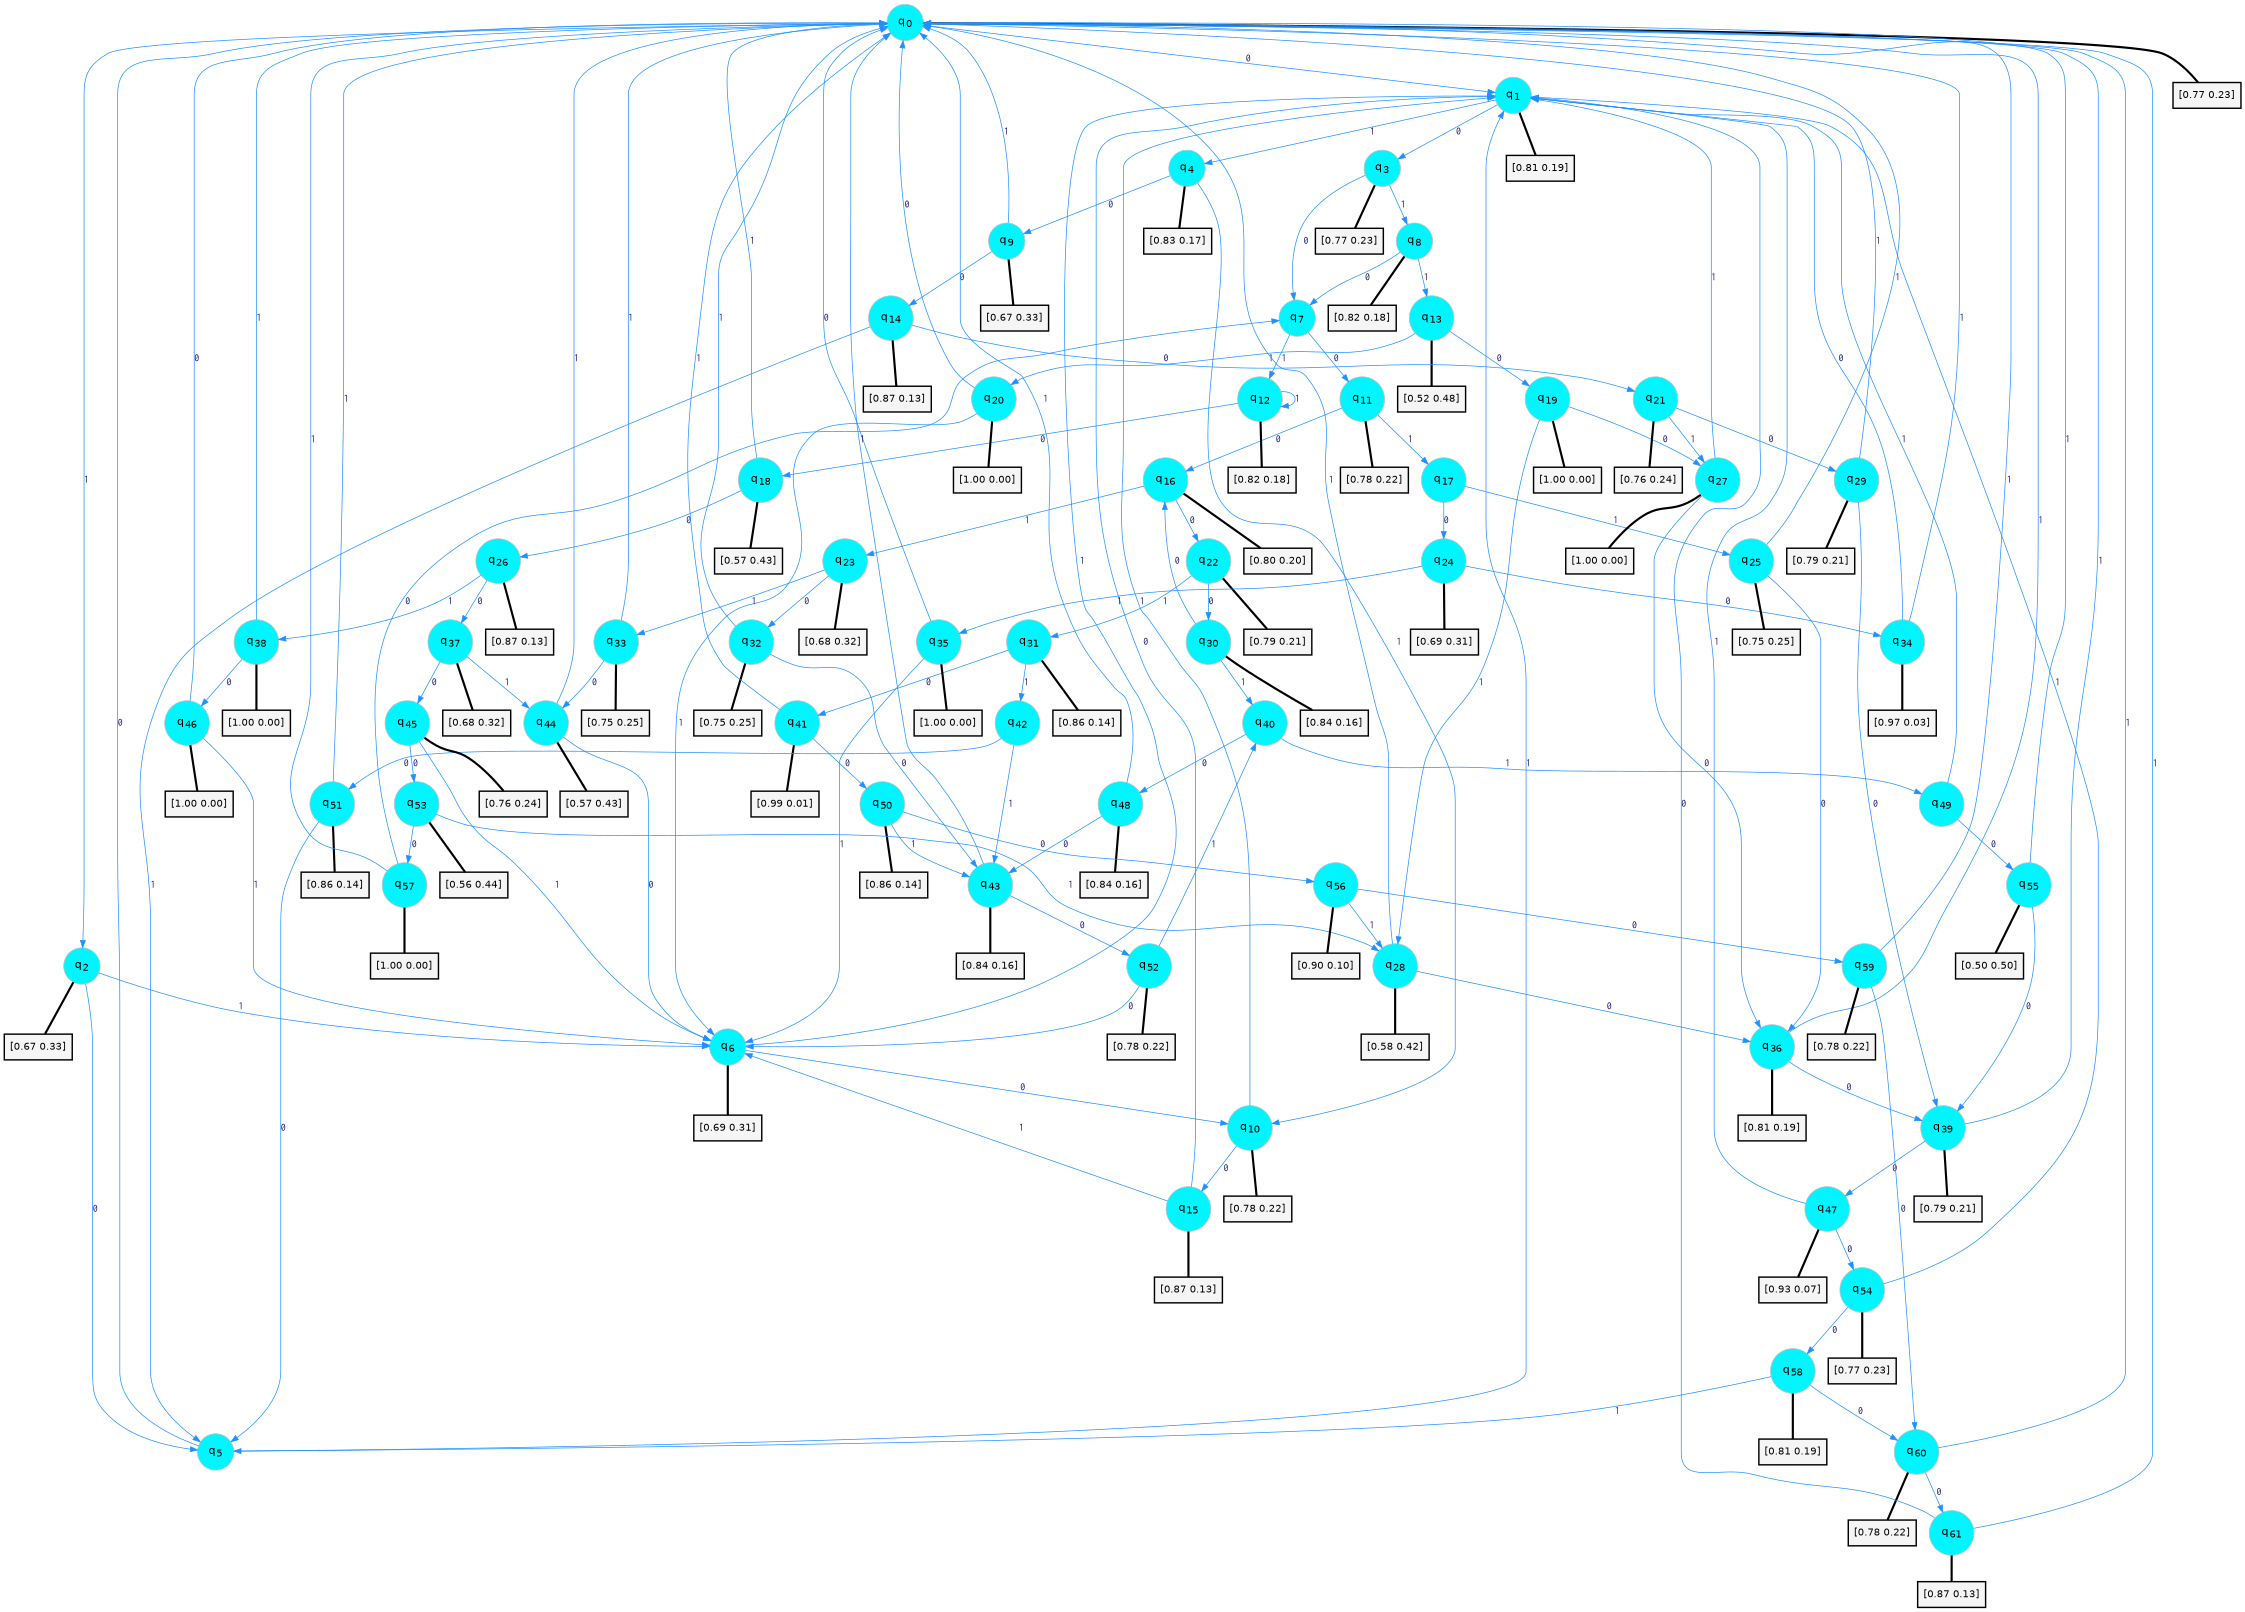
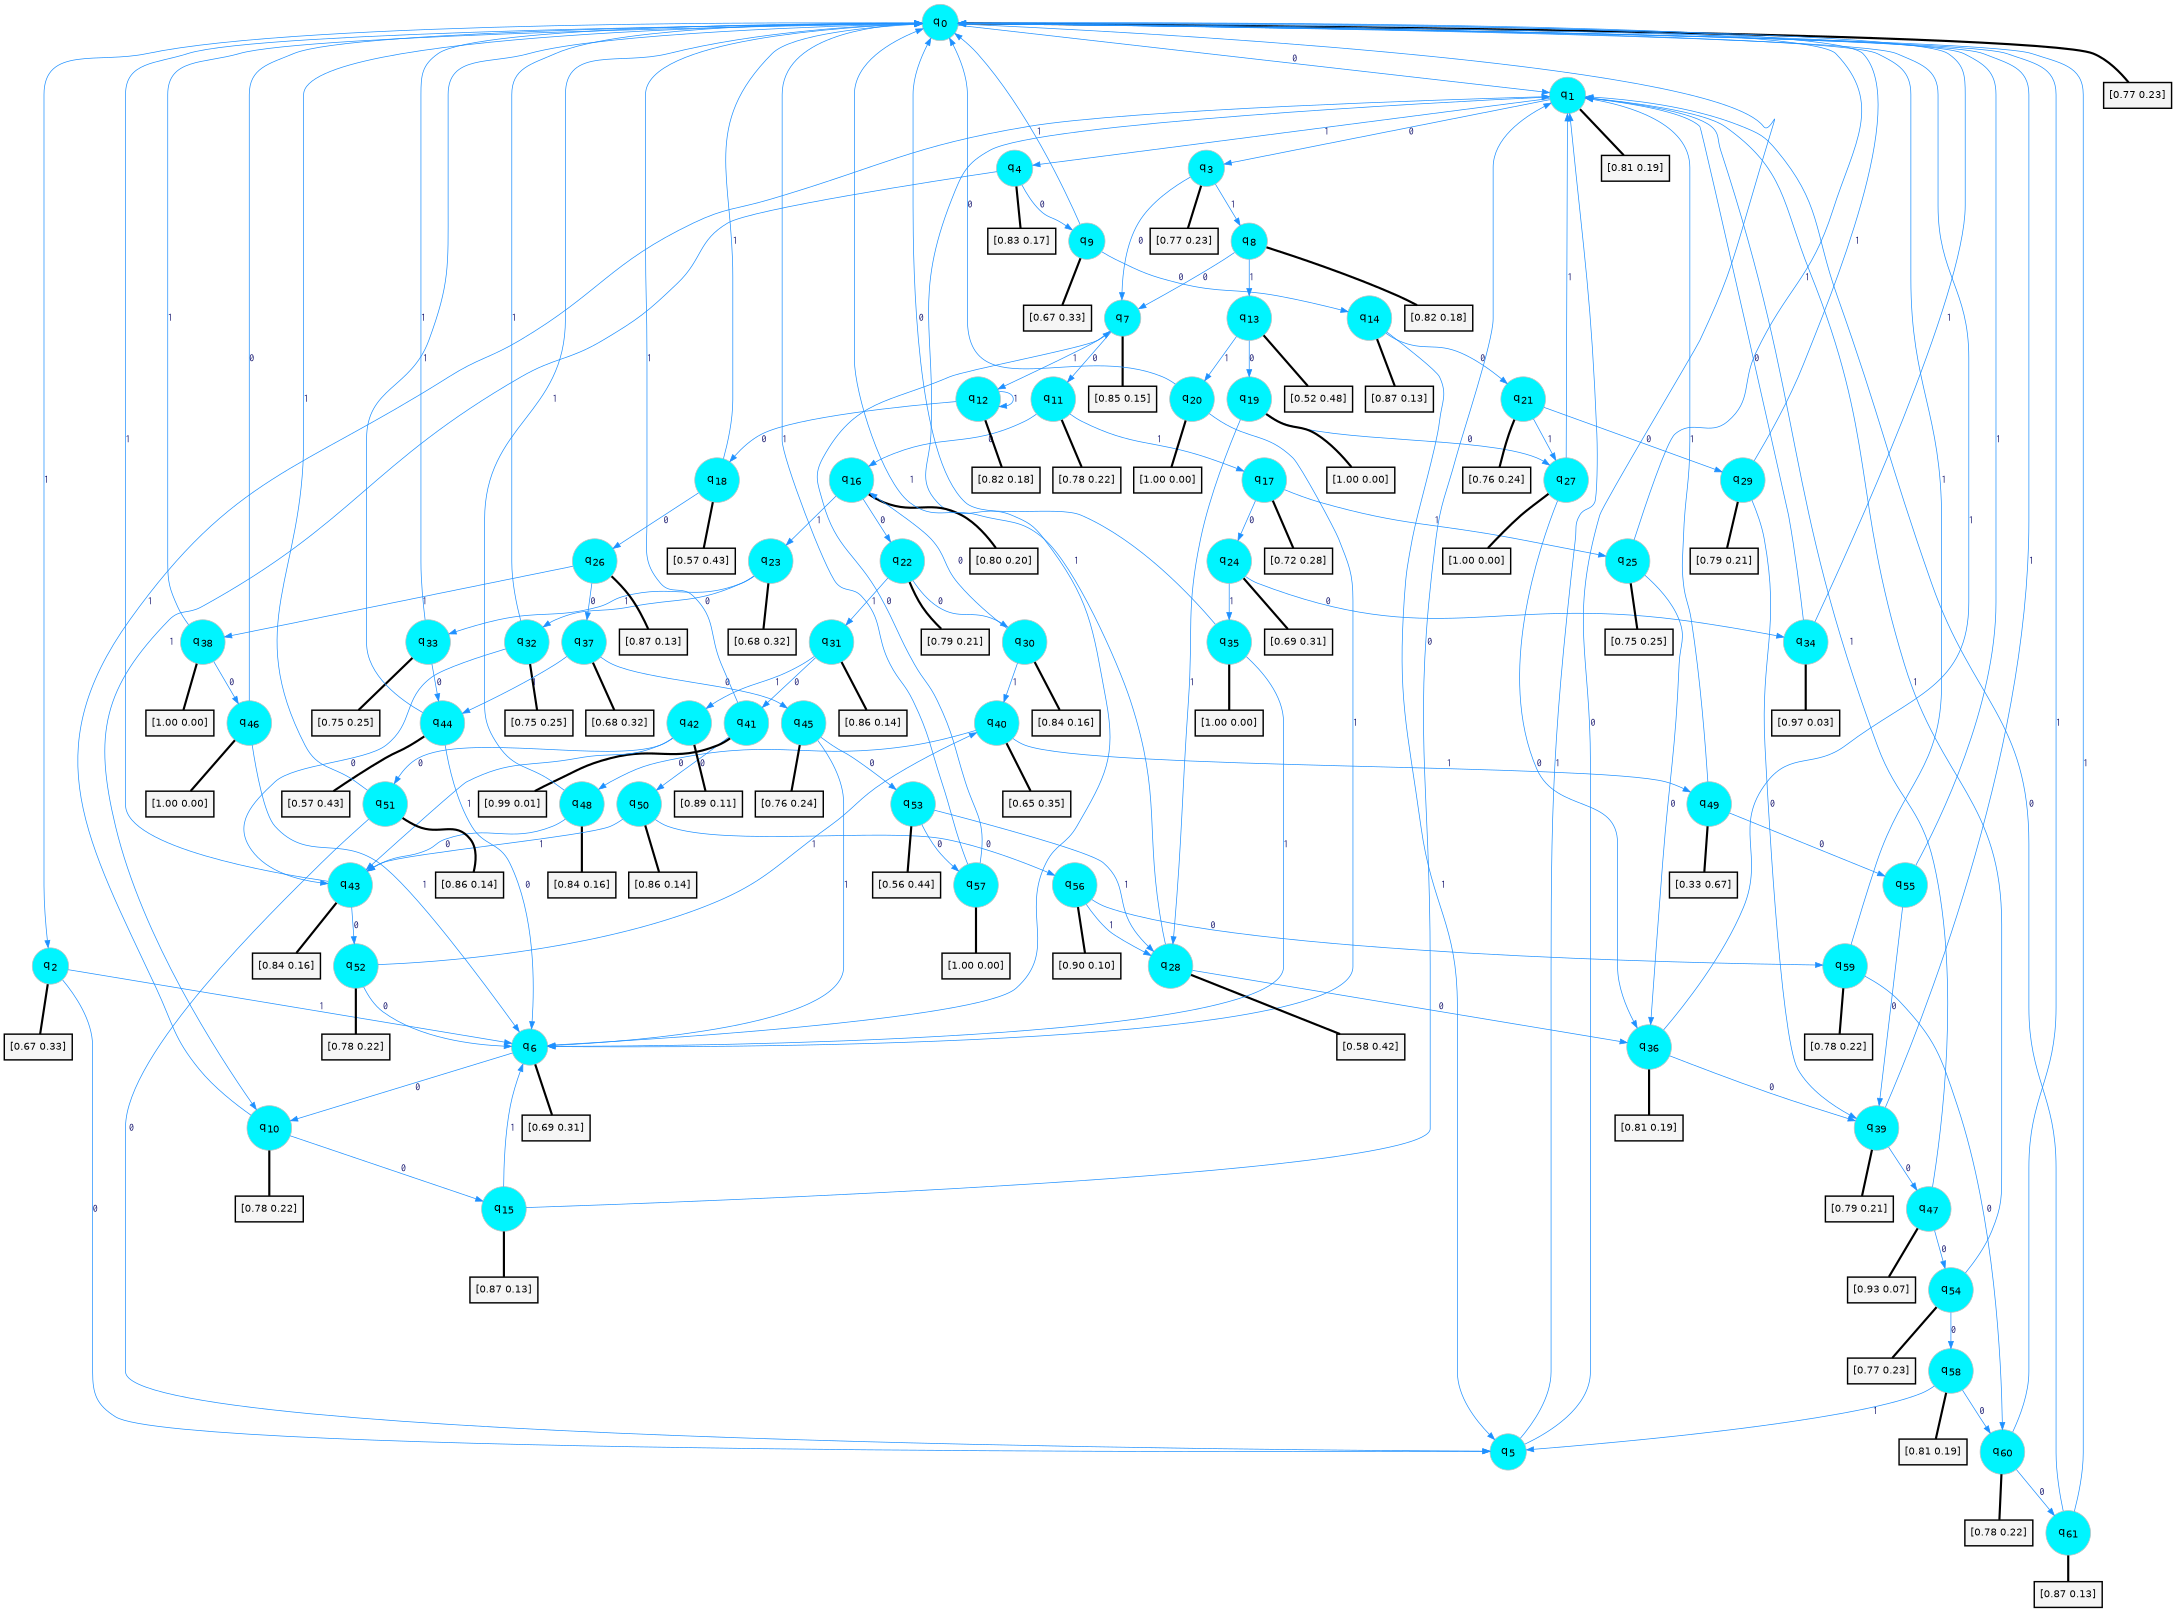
none -> (1123, 399)
none -> (1299, 561)
none -> (708, 804)
none -> (1037, 804)
none -> (1703, 885)
(1990, 966) -> none
